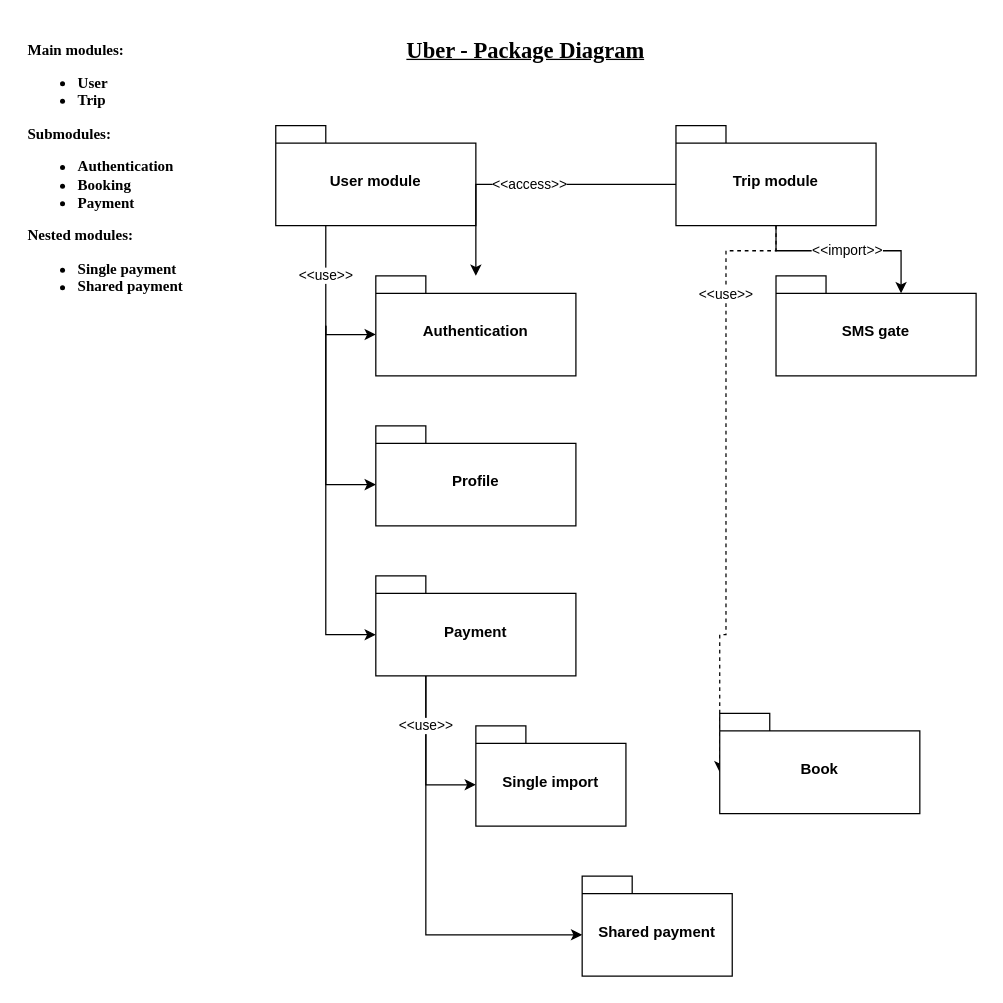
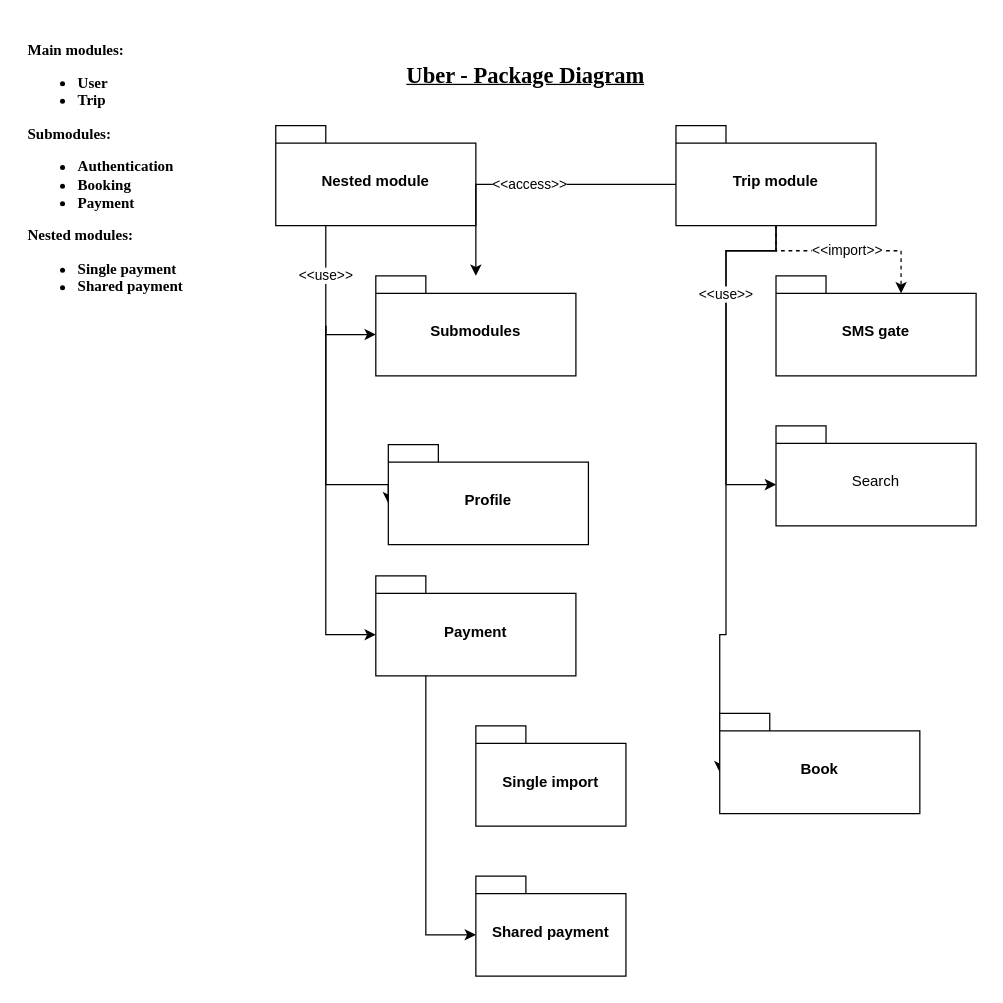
(526, 51) -> (526, 76)
(376, 182) -> (376, 182)
(901, 256) -> (901, 256)
(476, 332) -> (476, 332)
(476, 476) -> (488, 494)
none -> (876, 476)
none -> (748, 484)
(726, 601) -> (726, 601)
(448, 784) -> none
(657, 926) -> (551, 926)
